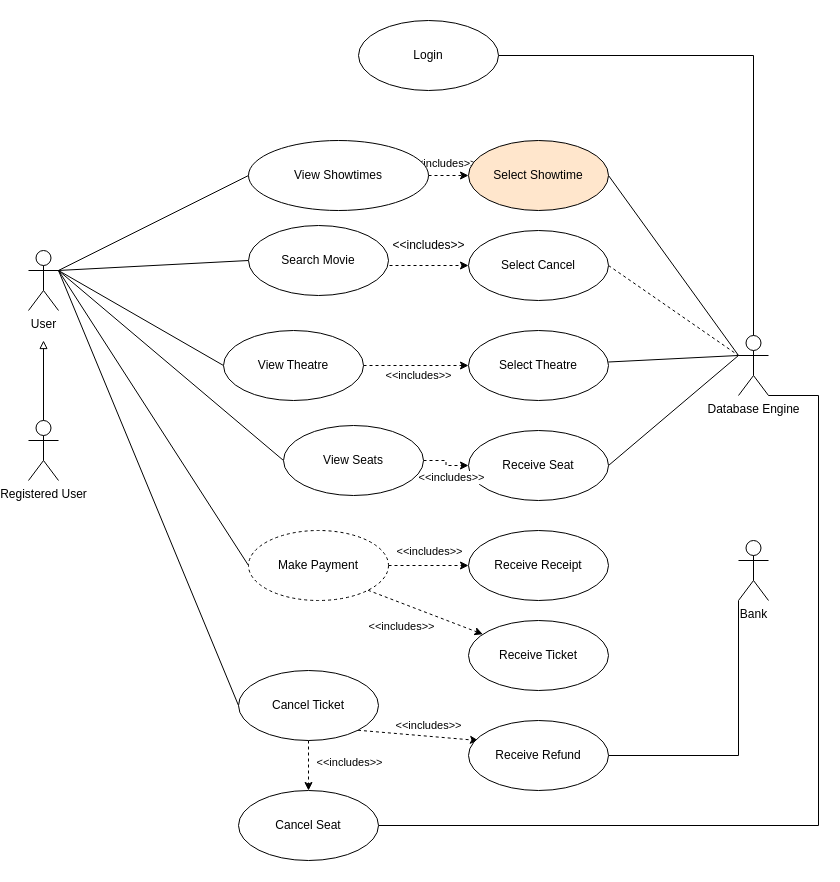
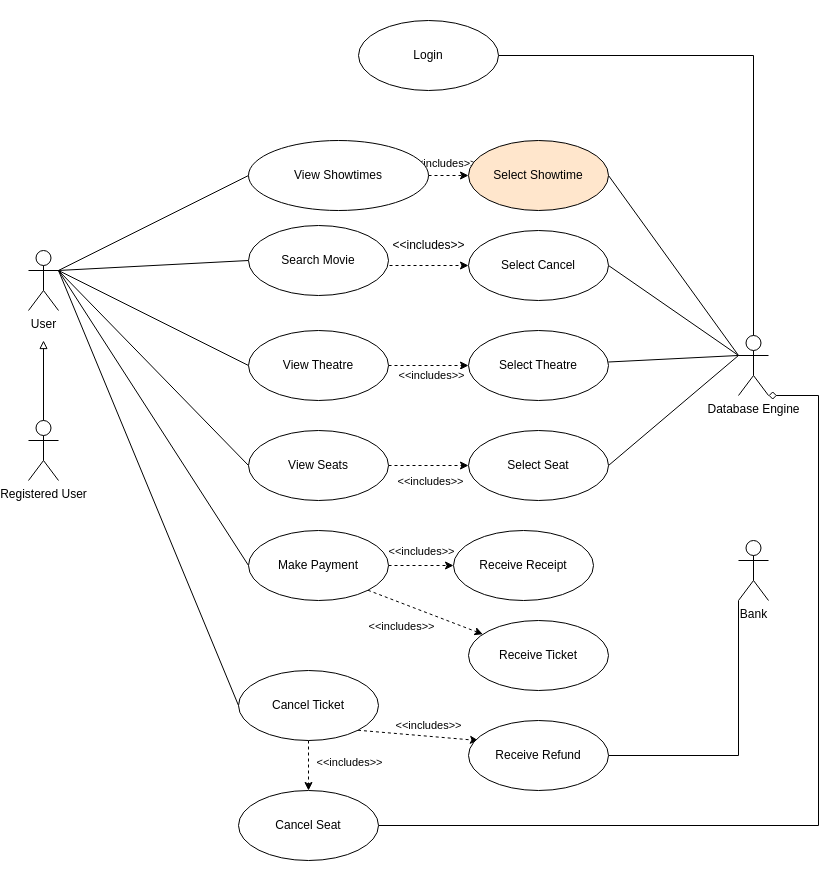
(672, 309) -> (672, 309)
(294, 366) -> (319, 366)
(773, 396) -> (777, 396)
(354, 461) -> (319, 466)
(539, 466) -> (539, 466)
(319, 566) -> (319, 566)
(539, 566) -> (524, 566)
